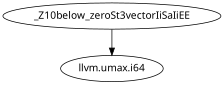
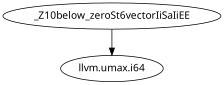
(112, 16) -> (112, 16)
